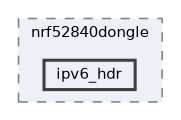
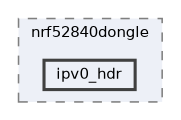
(90, 75) -> (90, 75)
